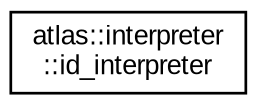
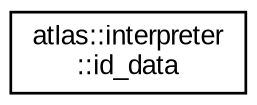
(128, 53) -> (128, 53)
